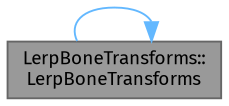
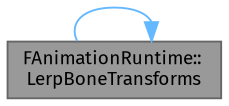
(114, 70) -> (114, 70)
